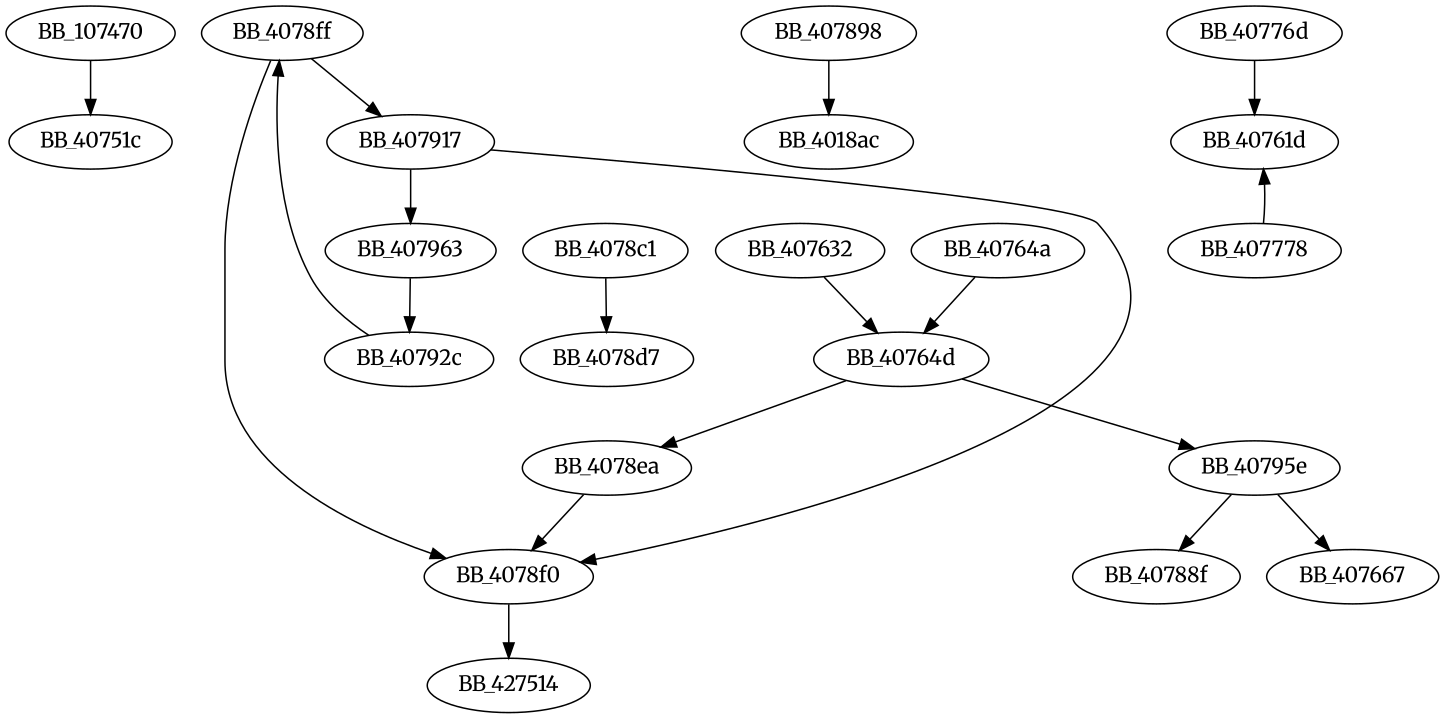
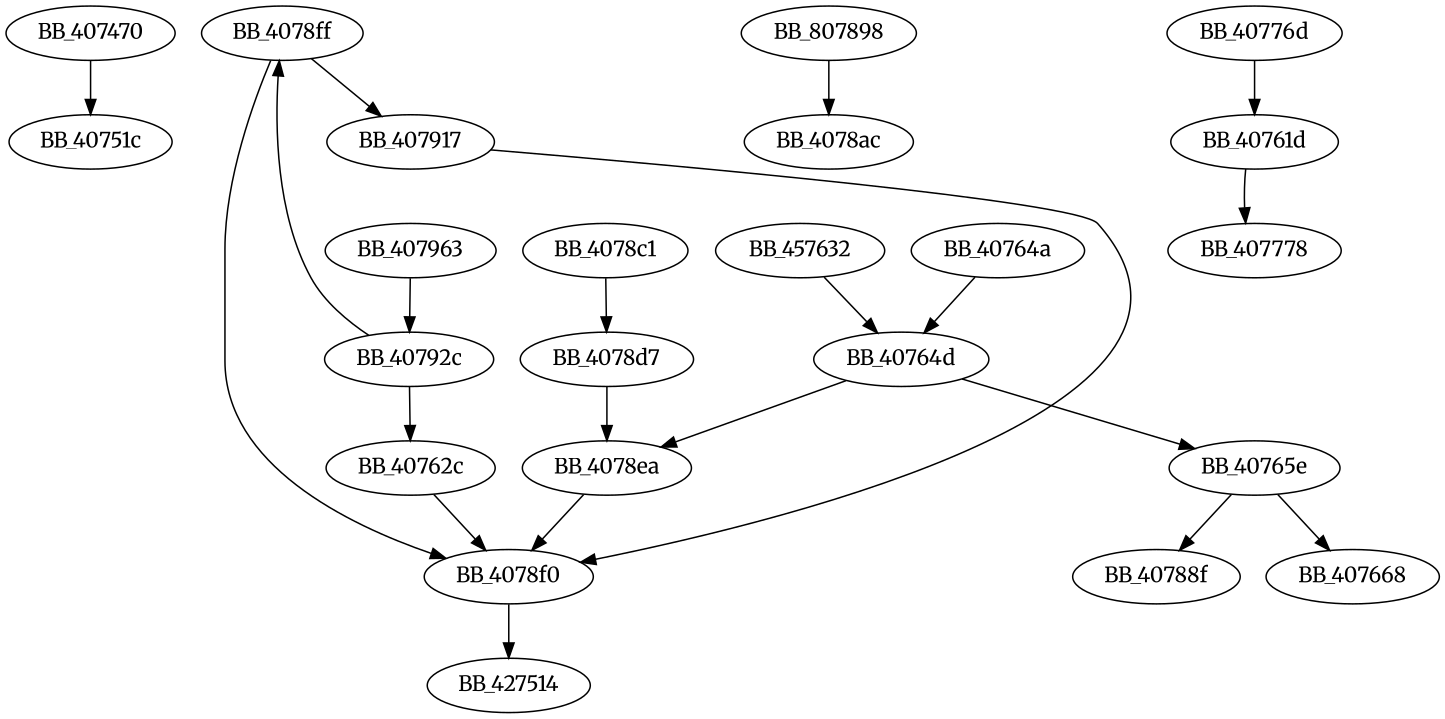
(91, 33) -> (91, 33)
(829, 33) -> (829, 33)
(829, 142) -> (829, 142)
(411, 189) -> none
(1265, 204) -> (1244, 188)
(800, 251) -> (800, 251)
none -> (607, 406)
none -> (411, 468)
(1255, 468) -> (1255, 468)
(1353, 577) -> (1353, 577)
